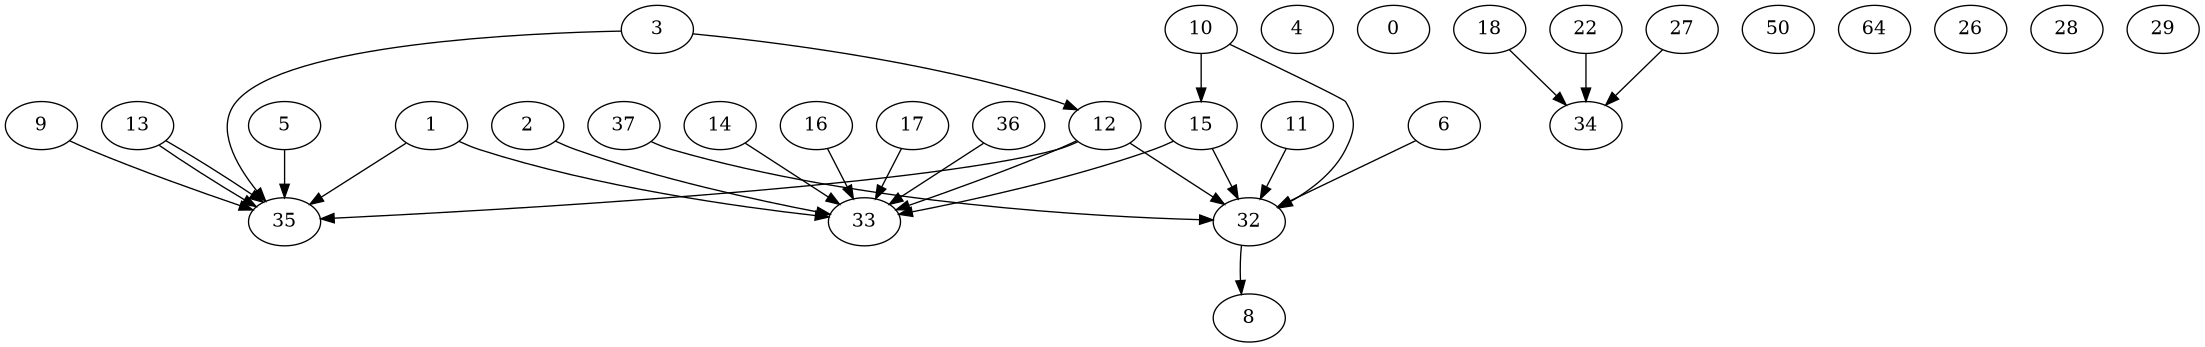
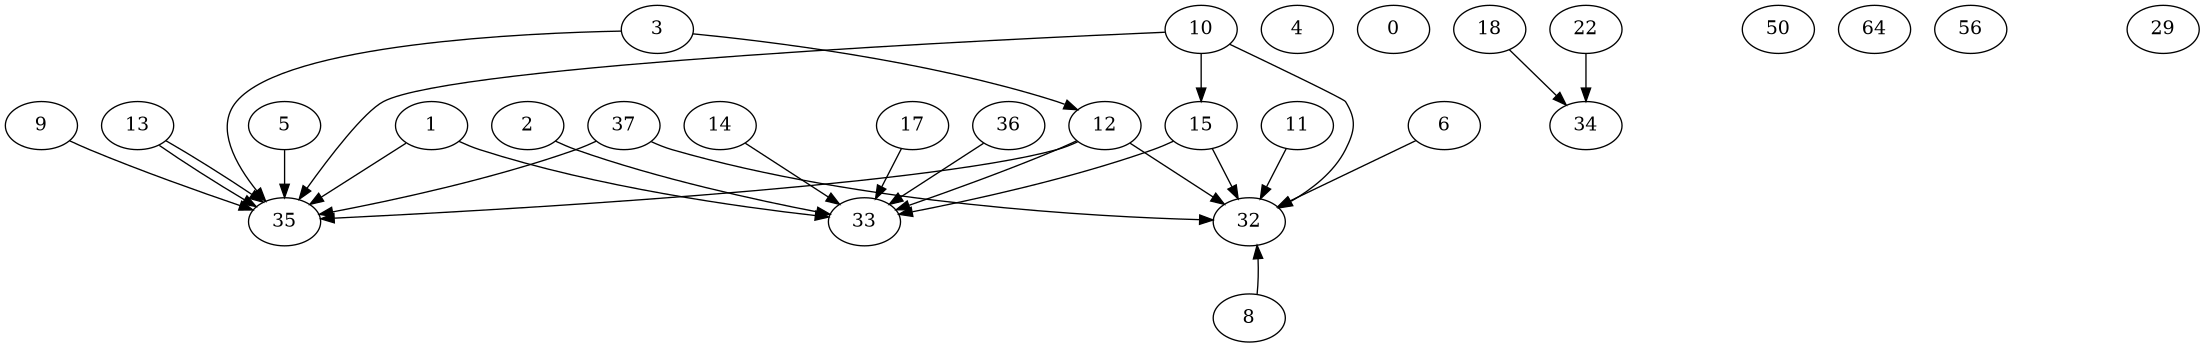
(1682, 29) -> none
(1971, 29) -> (1971, 29)
(2067, 29) -> none
none -> (715, 58)
(816, 126) -> none
none -> (466, 182)
(1240, 263) -> (1258, 276)
